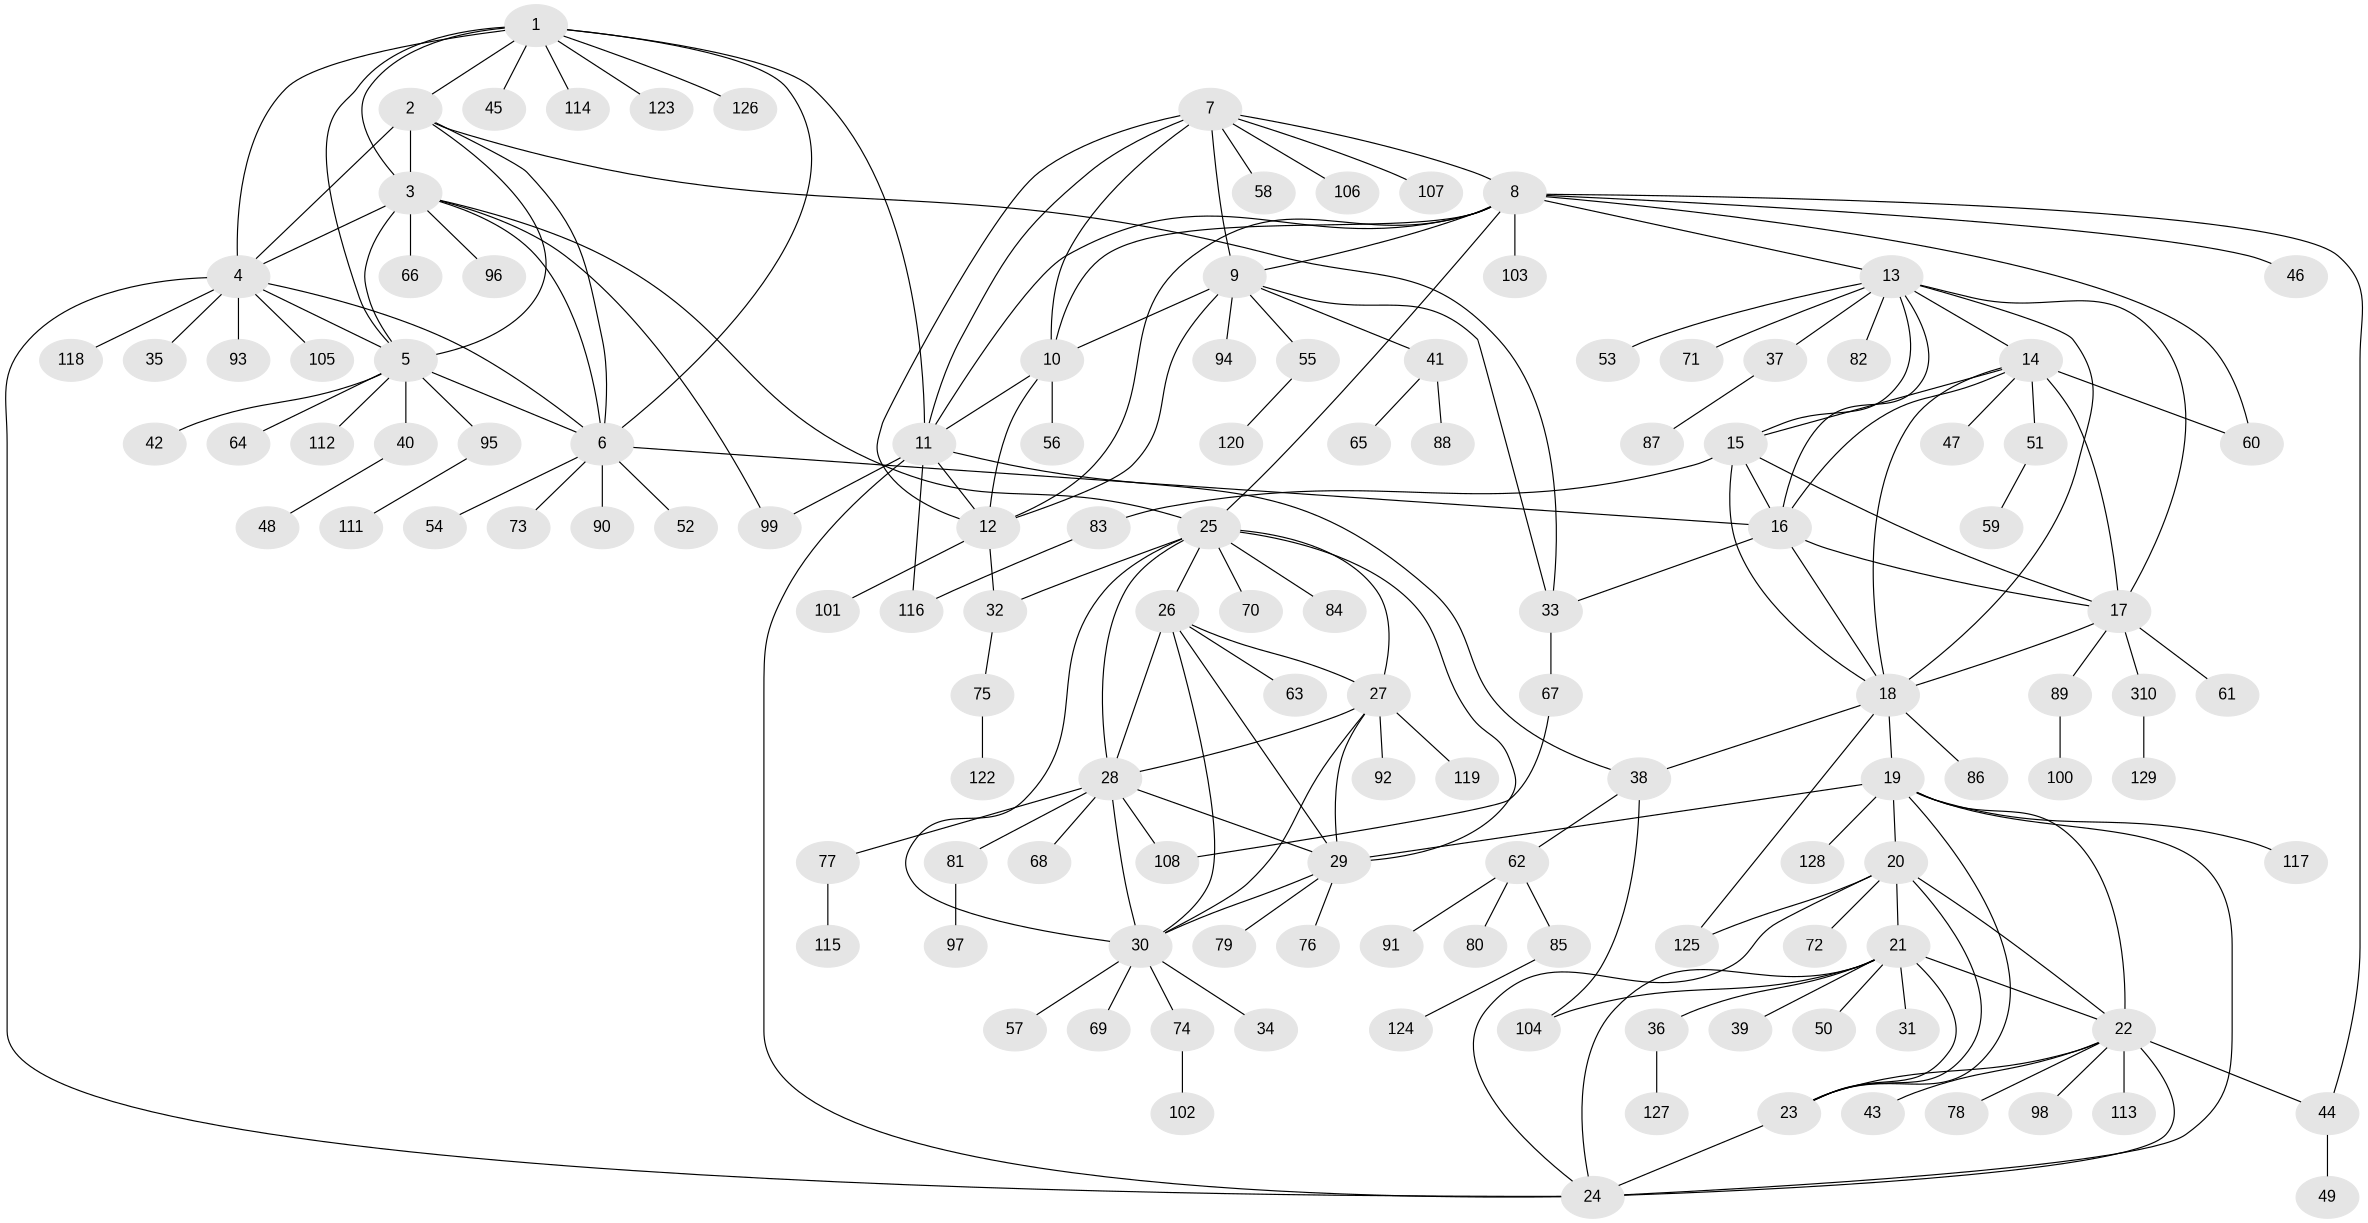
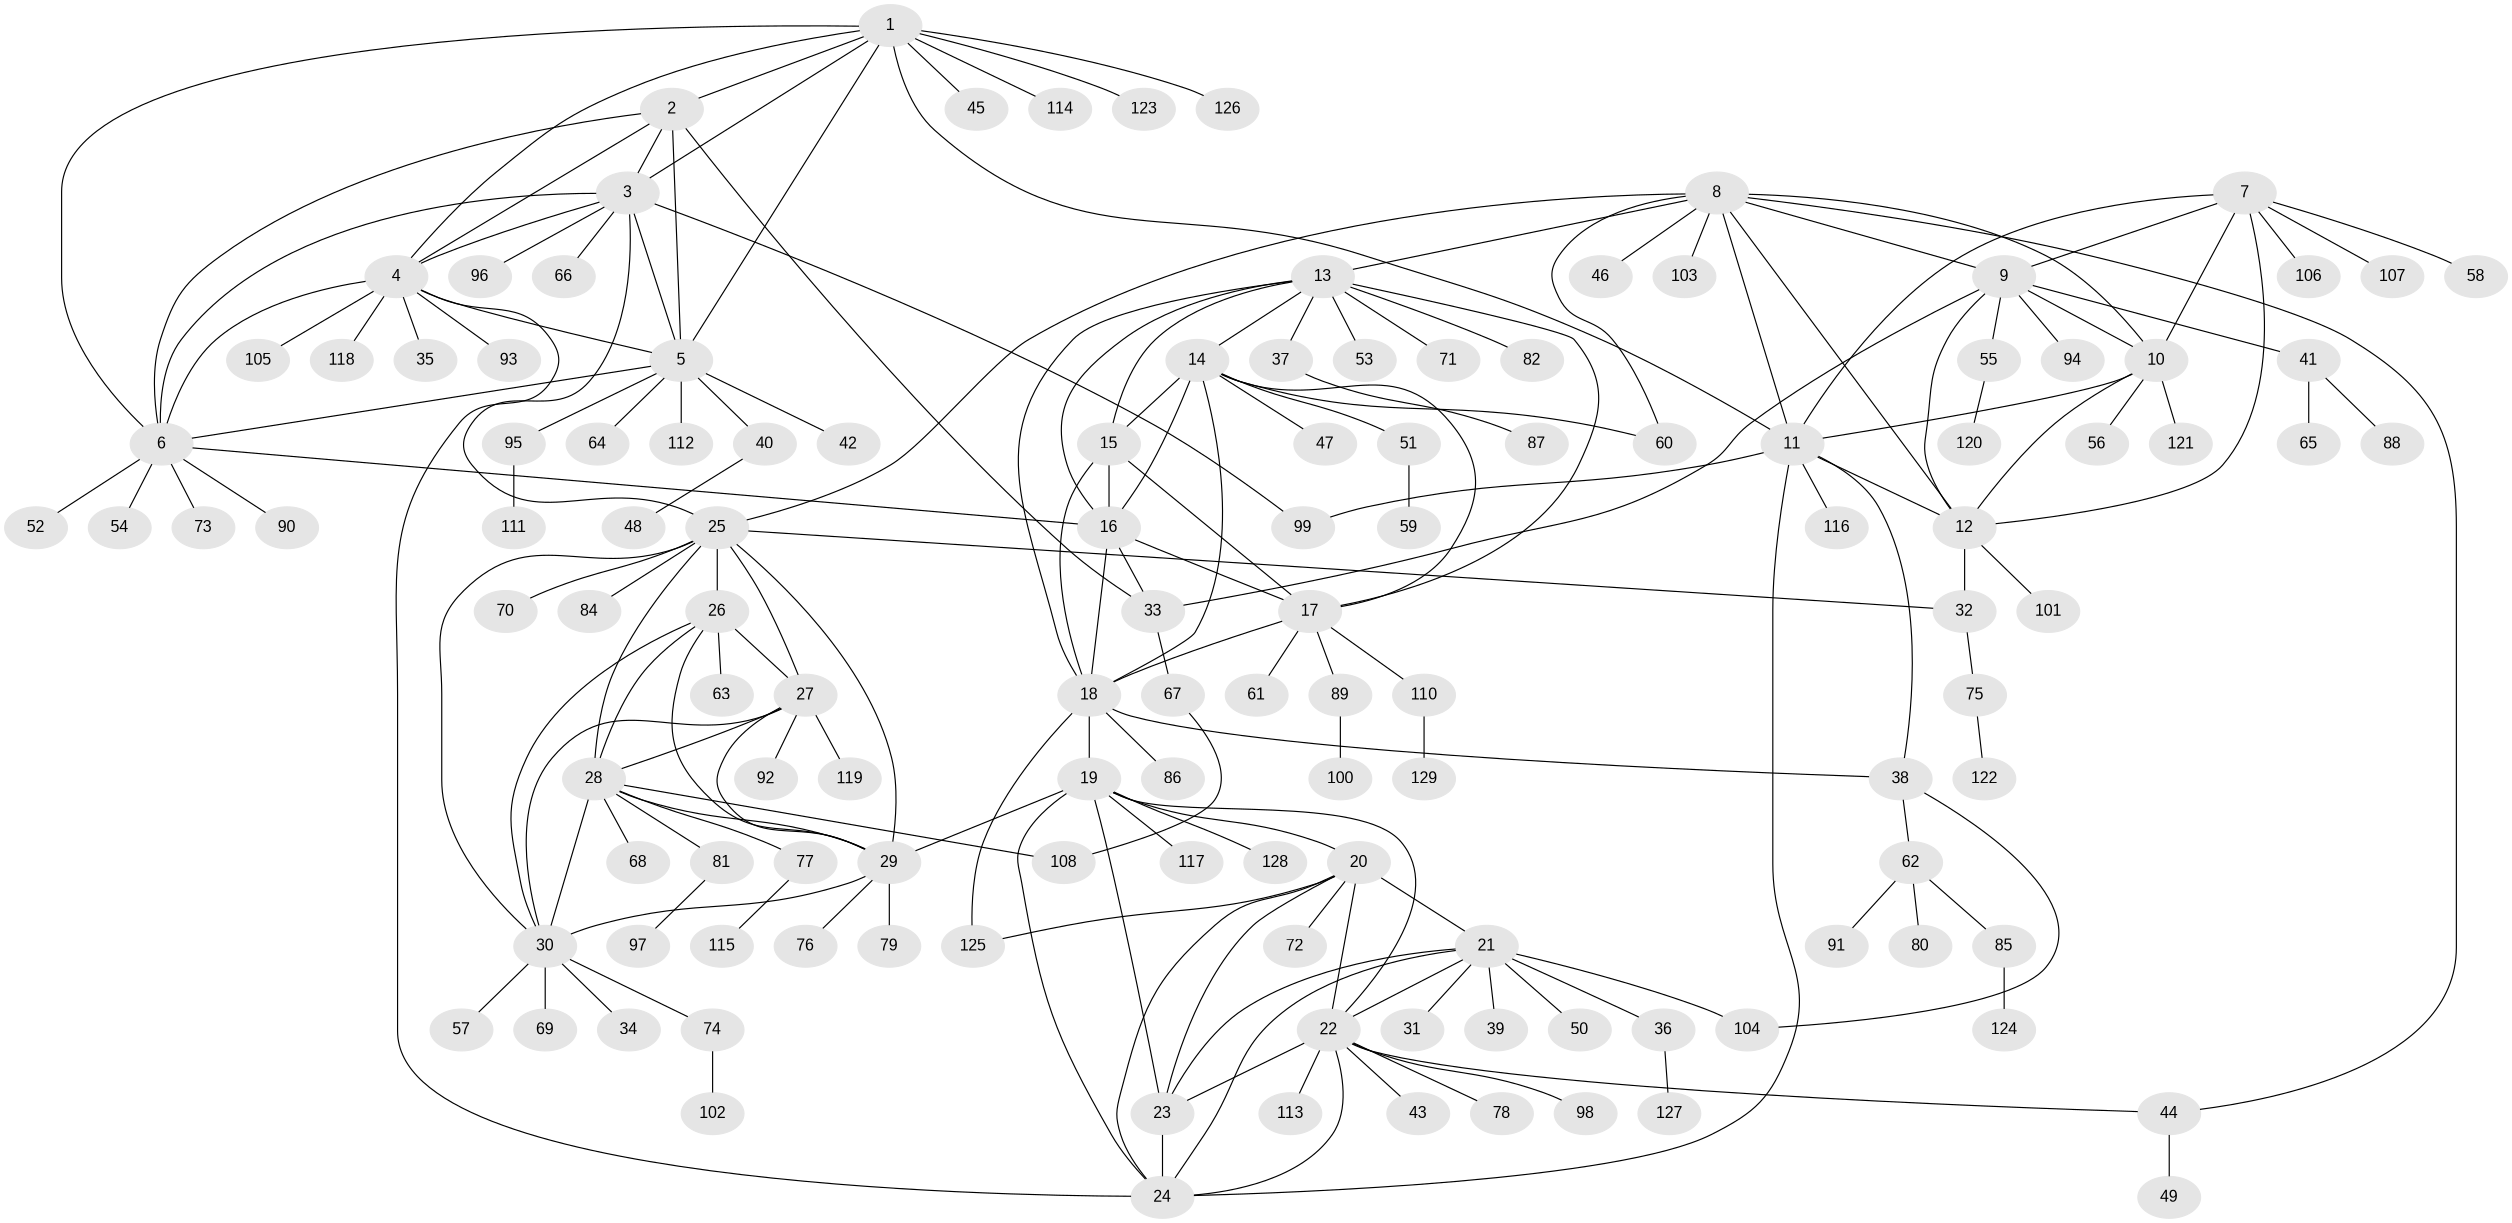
(1367, 142) -> none
none -> (2181, 444)
(1099, 528) -> none
(2144, 695) -> (1424, 695)
